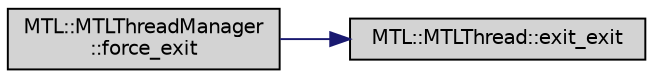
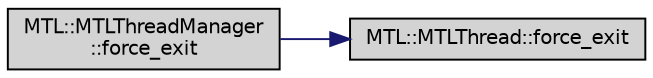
(498, 39) -> (498, 39)
